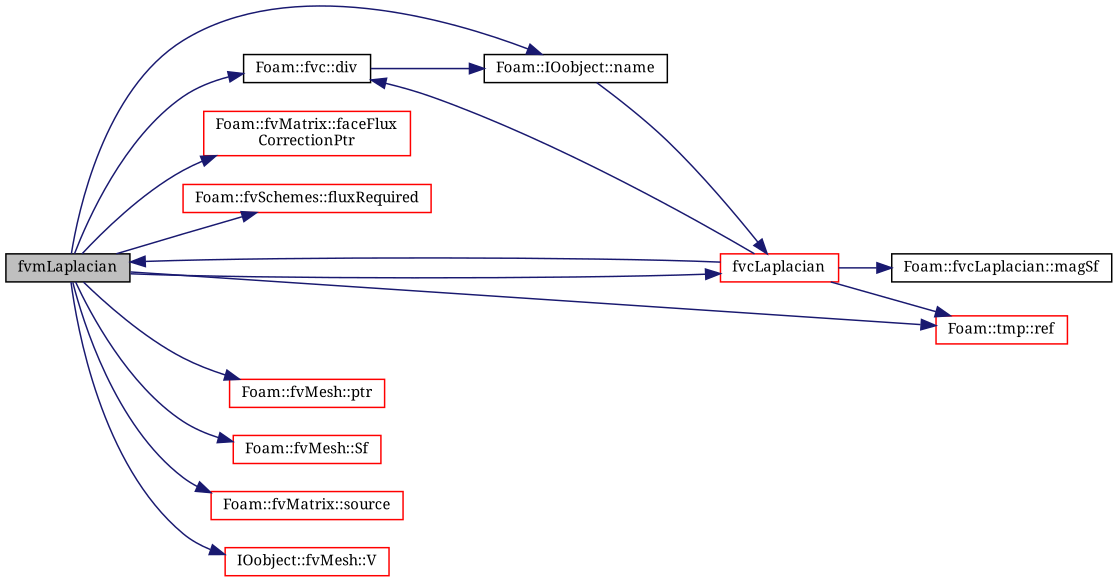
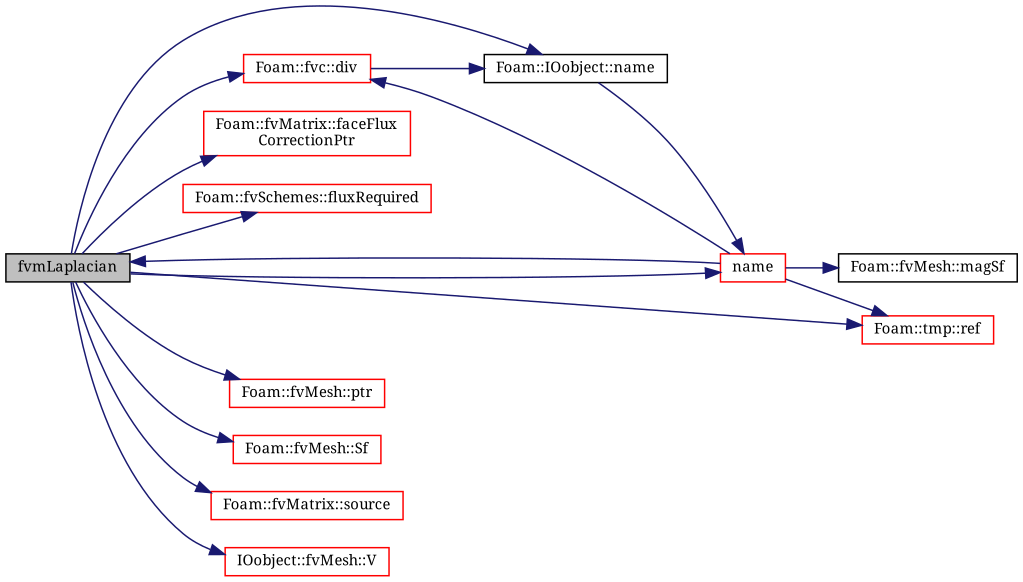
(307, 69) -> (307, 69)
(780, 268) -> (753, 268)
(1002, 268) -> (928, 268)
